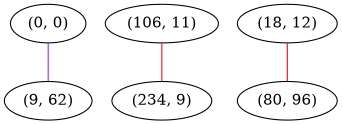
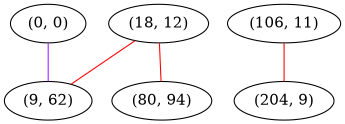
none -> (103, 62)
(162, 101) -> (284, 101)
(287, 101) -> (162, 101)
